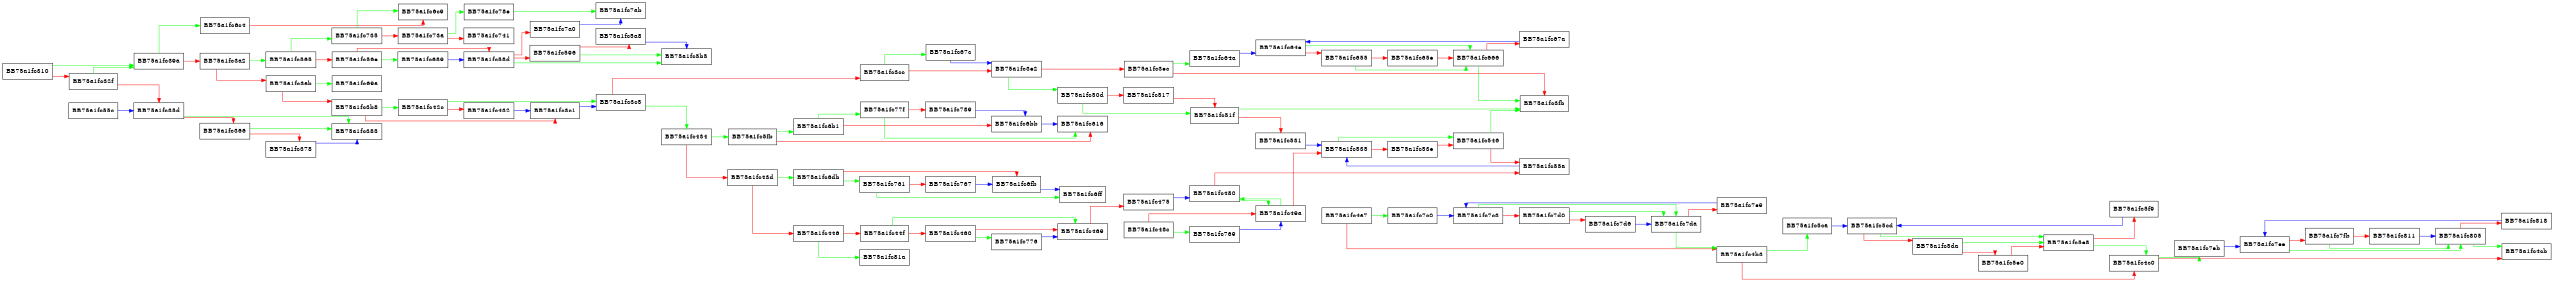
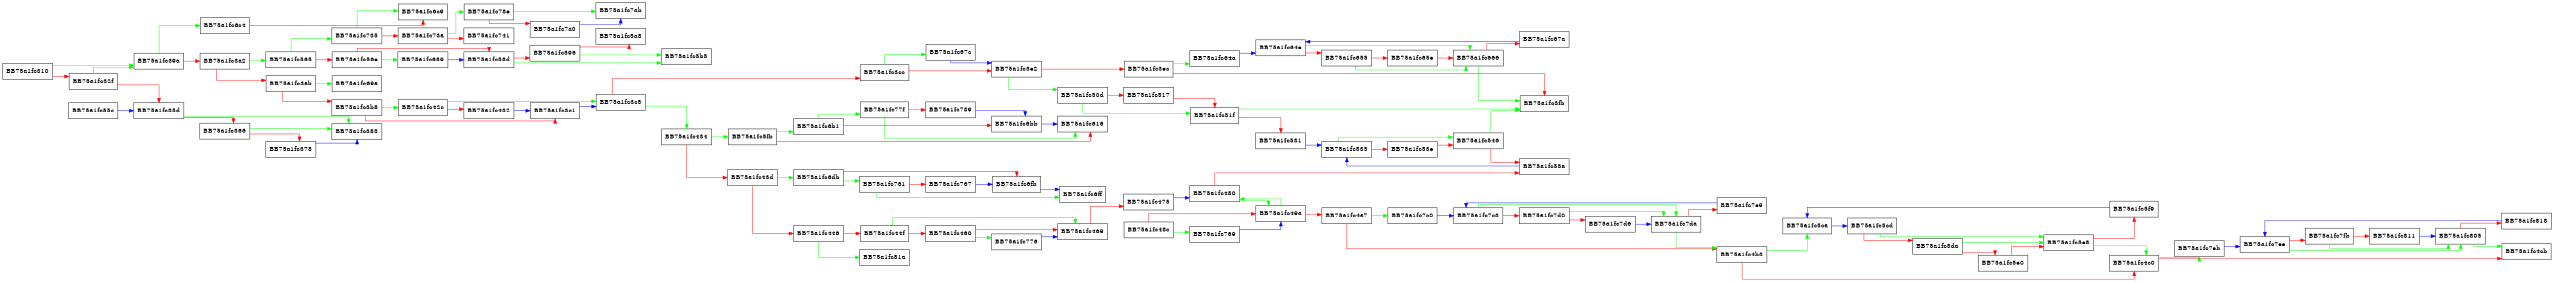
(667, 42) -> none
(522, 46) -> (506, 23)
(1293, 167) -> (1311, 215)
(2016, 226) -> (1955, 207)
